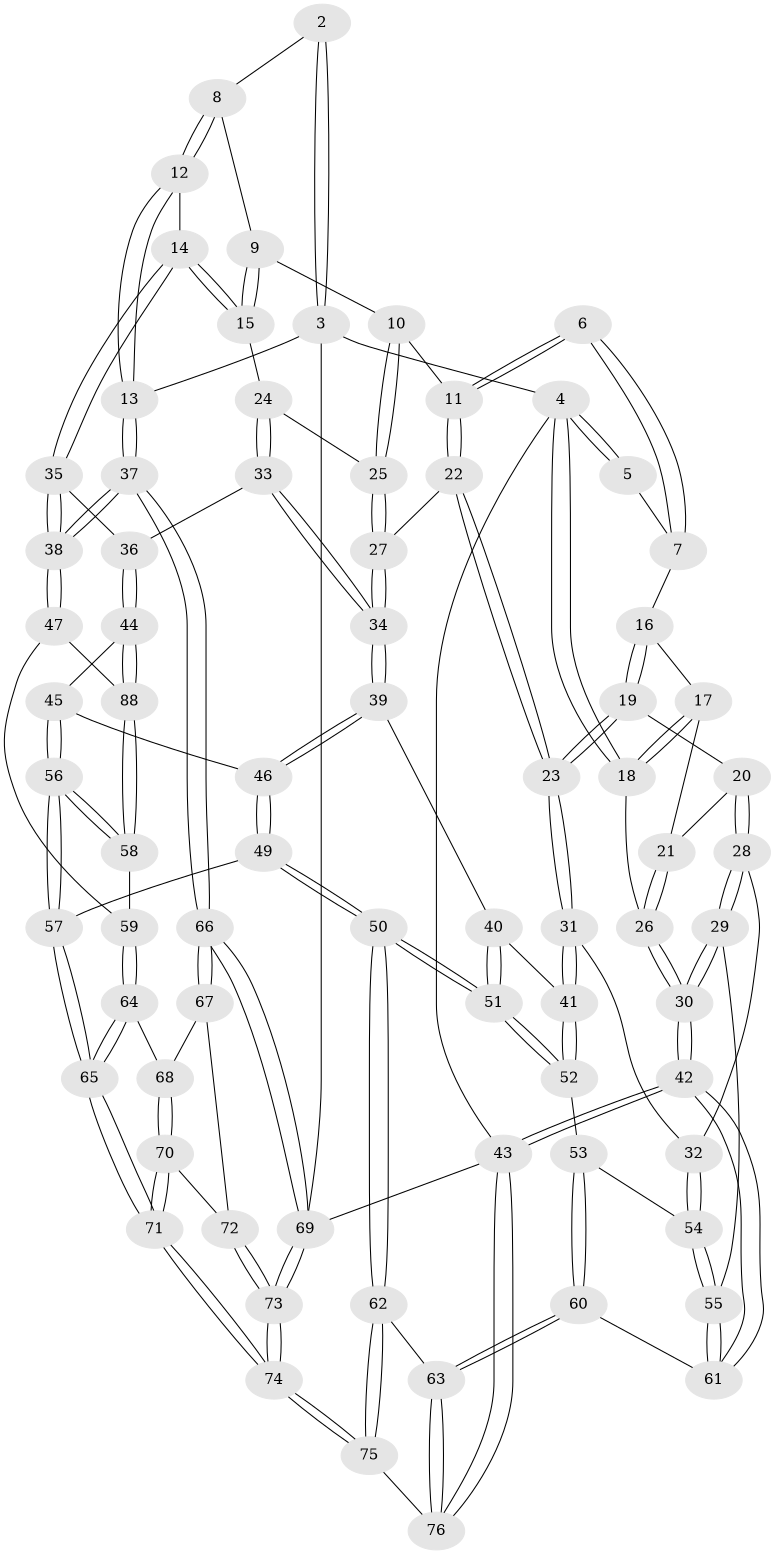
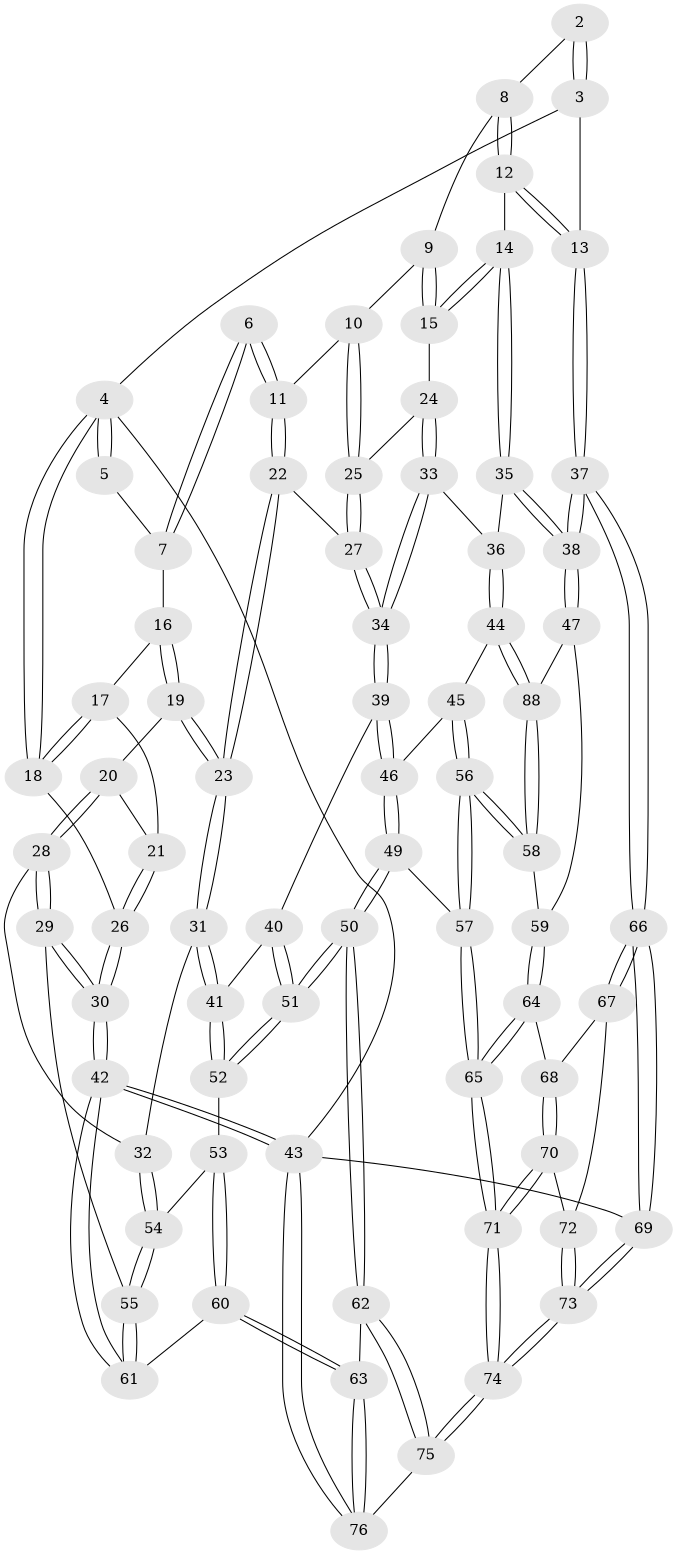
(321, 777) -> none
